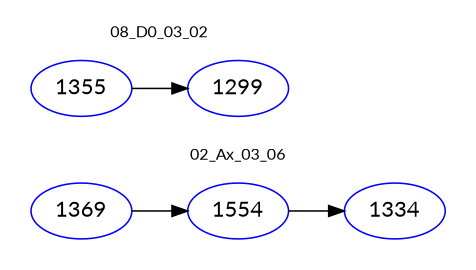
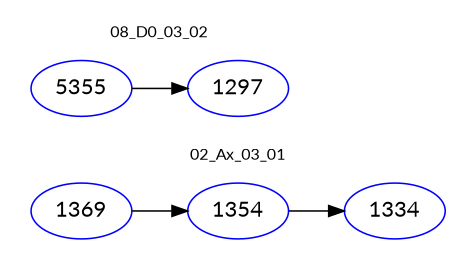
(81, 88) -> (81, 88)
(238, 88) -> (238, 88)
(238, 156) -> (238, 156)
(238, 211) -> (238, 211)
